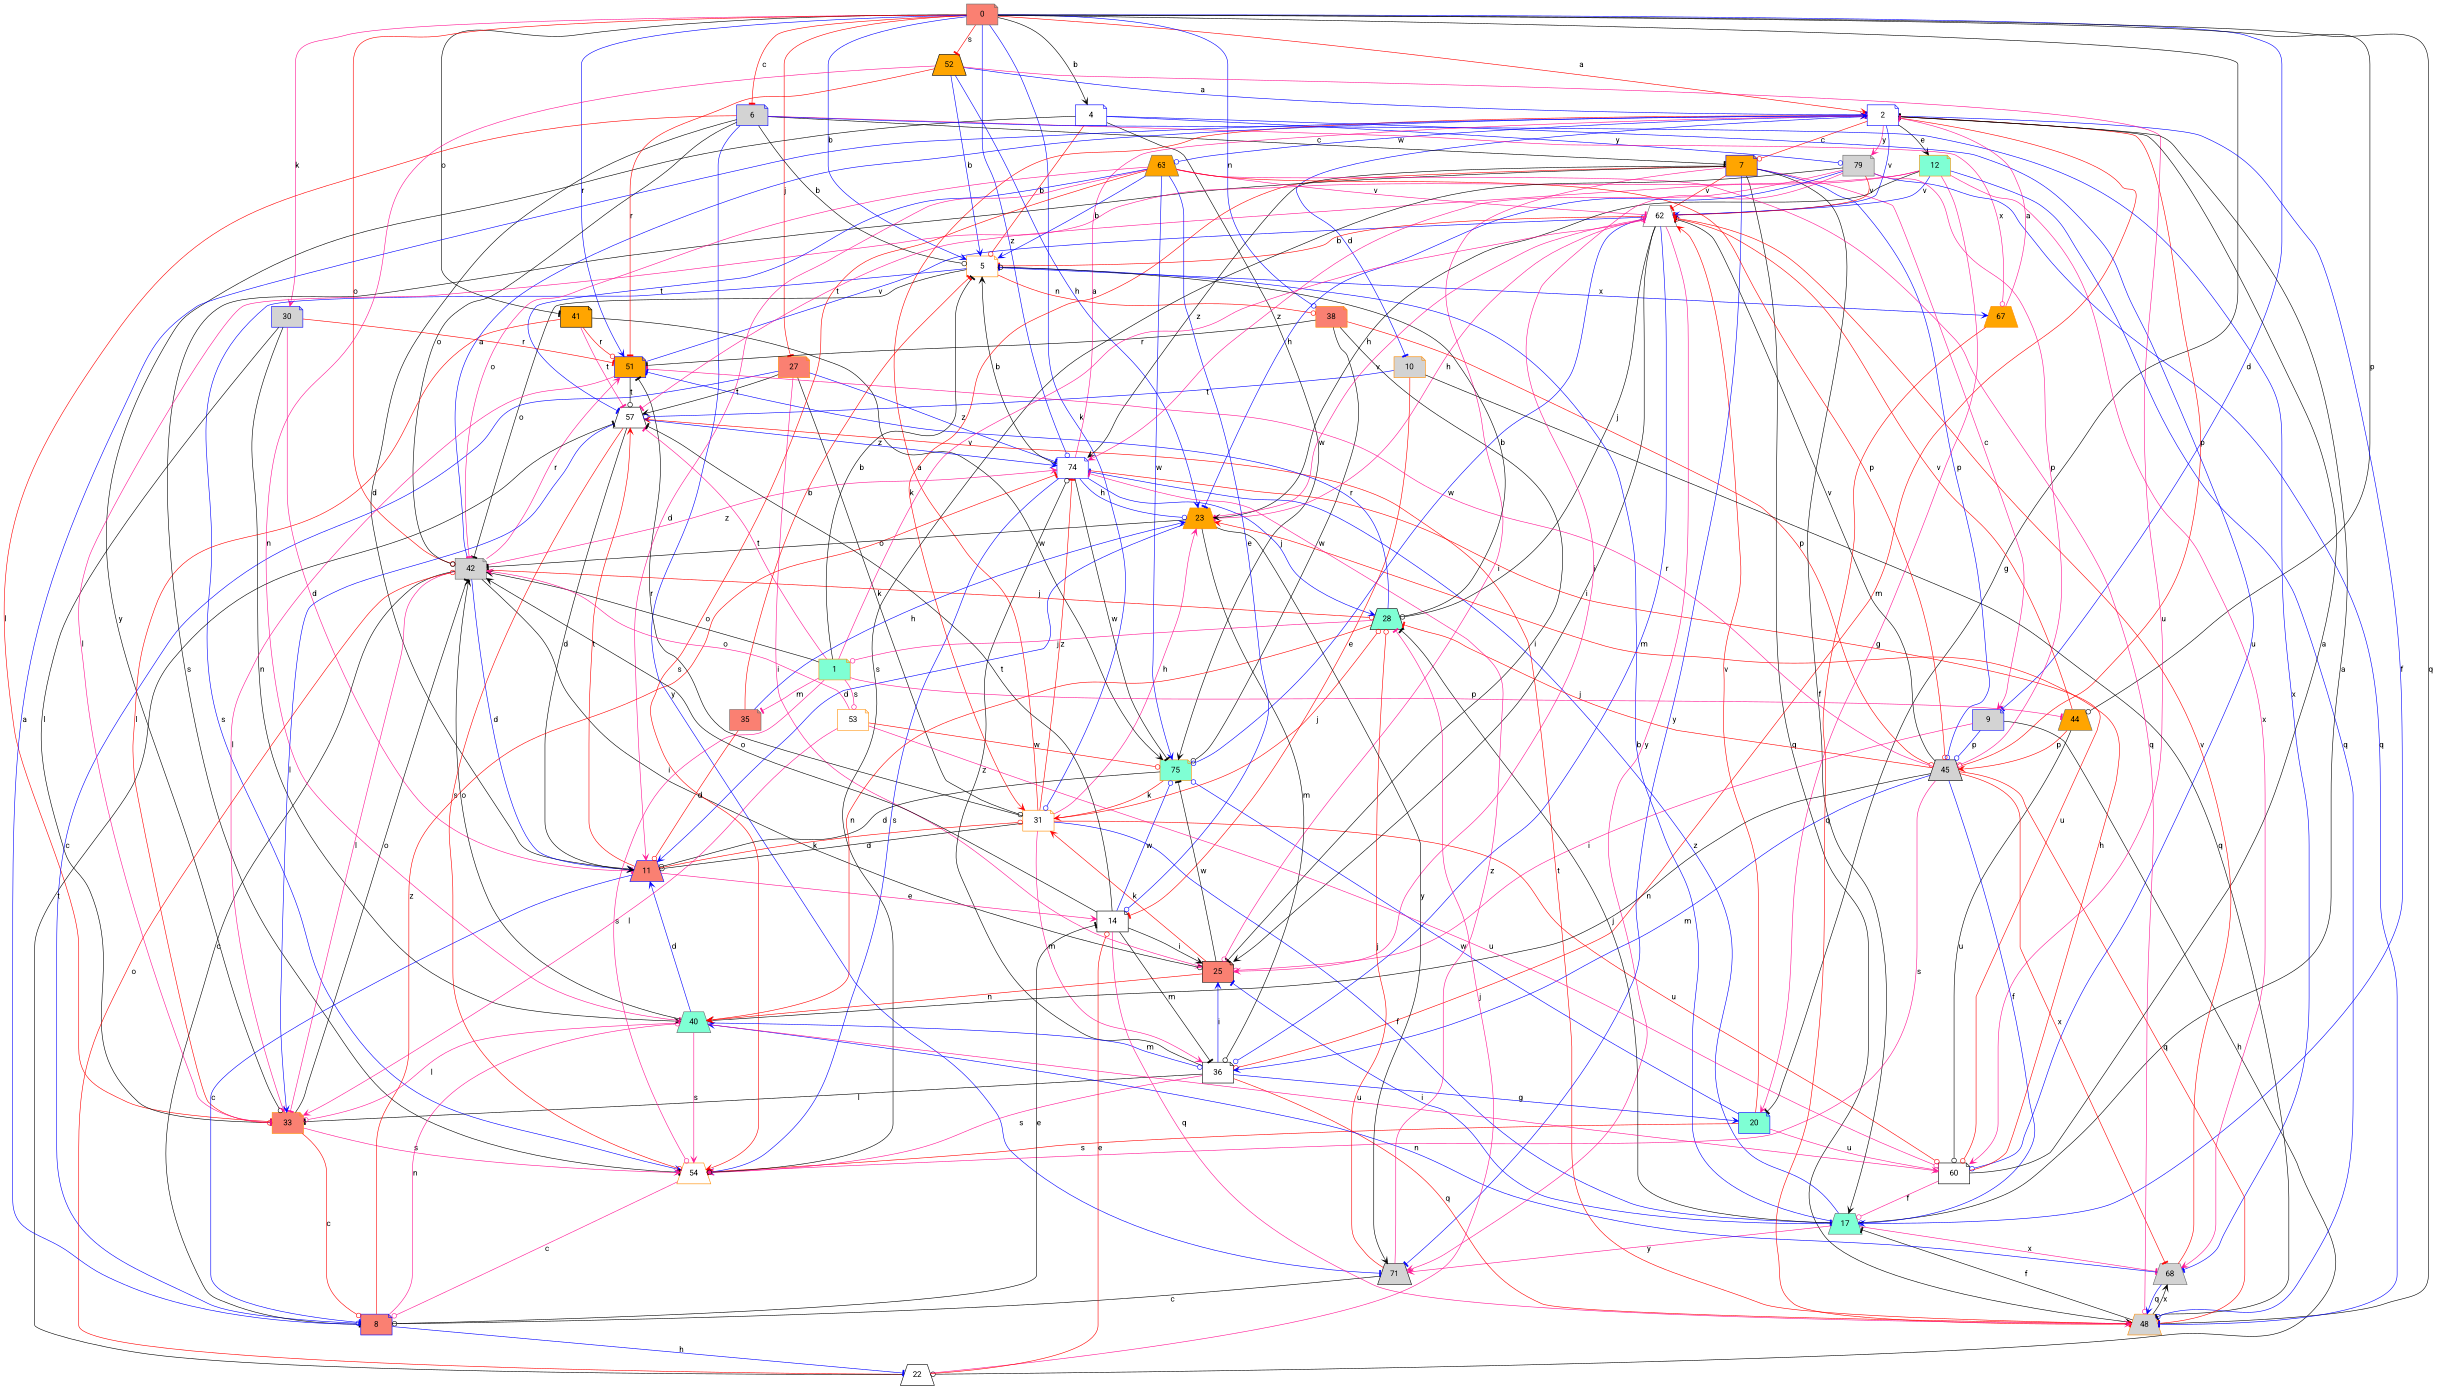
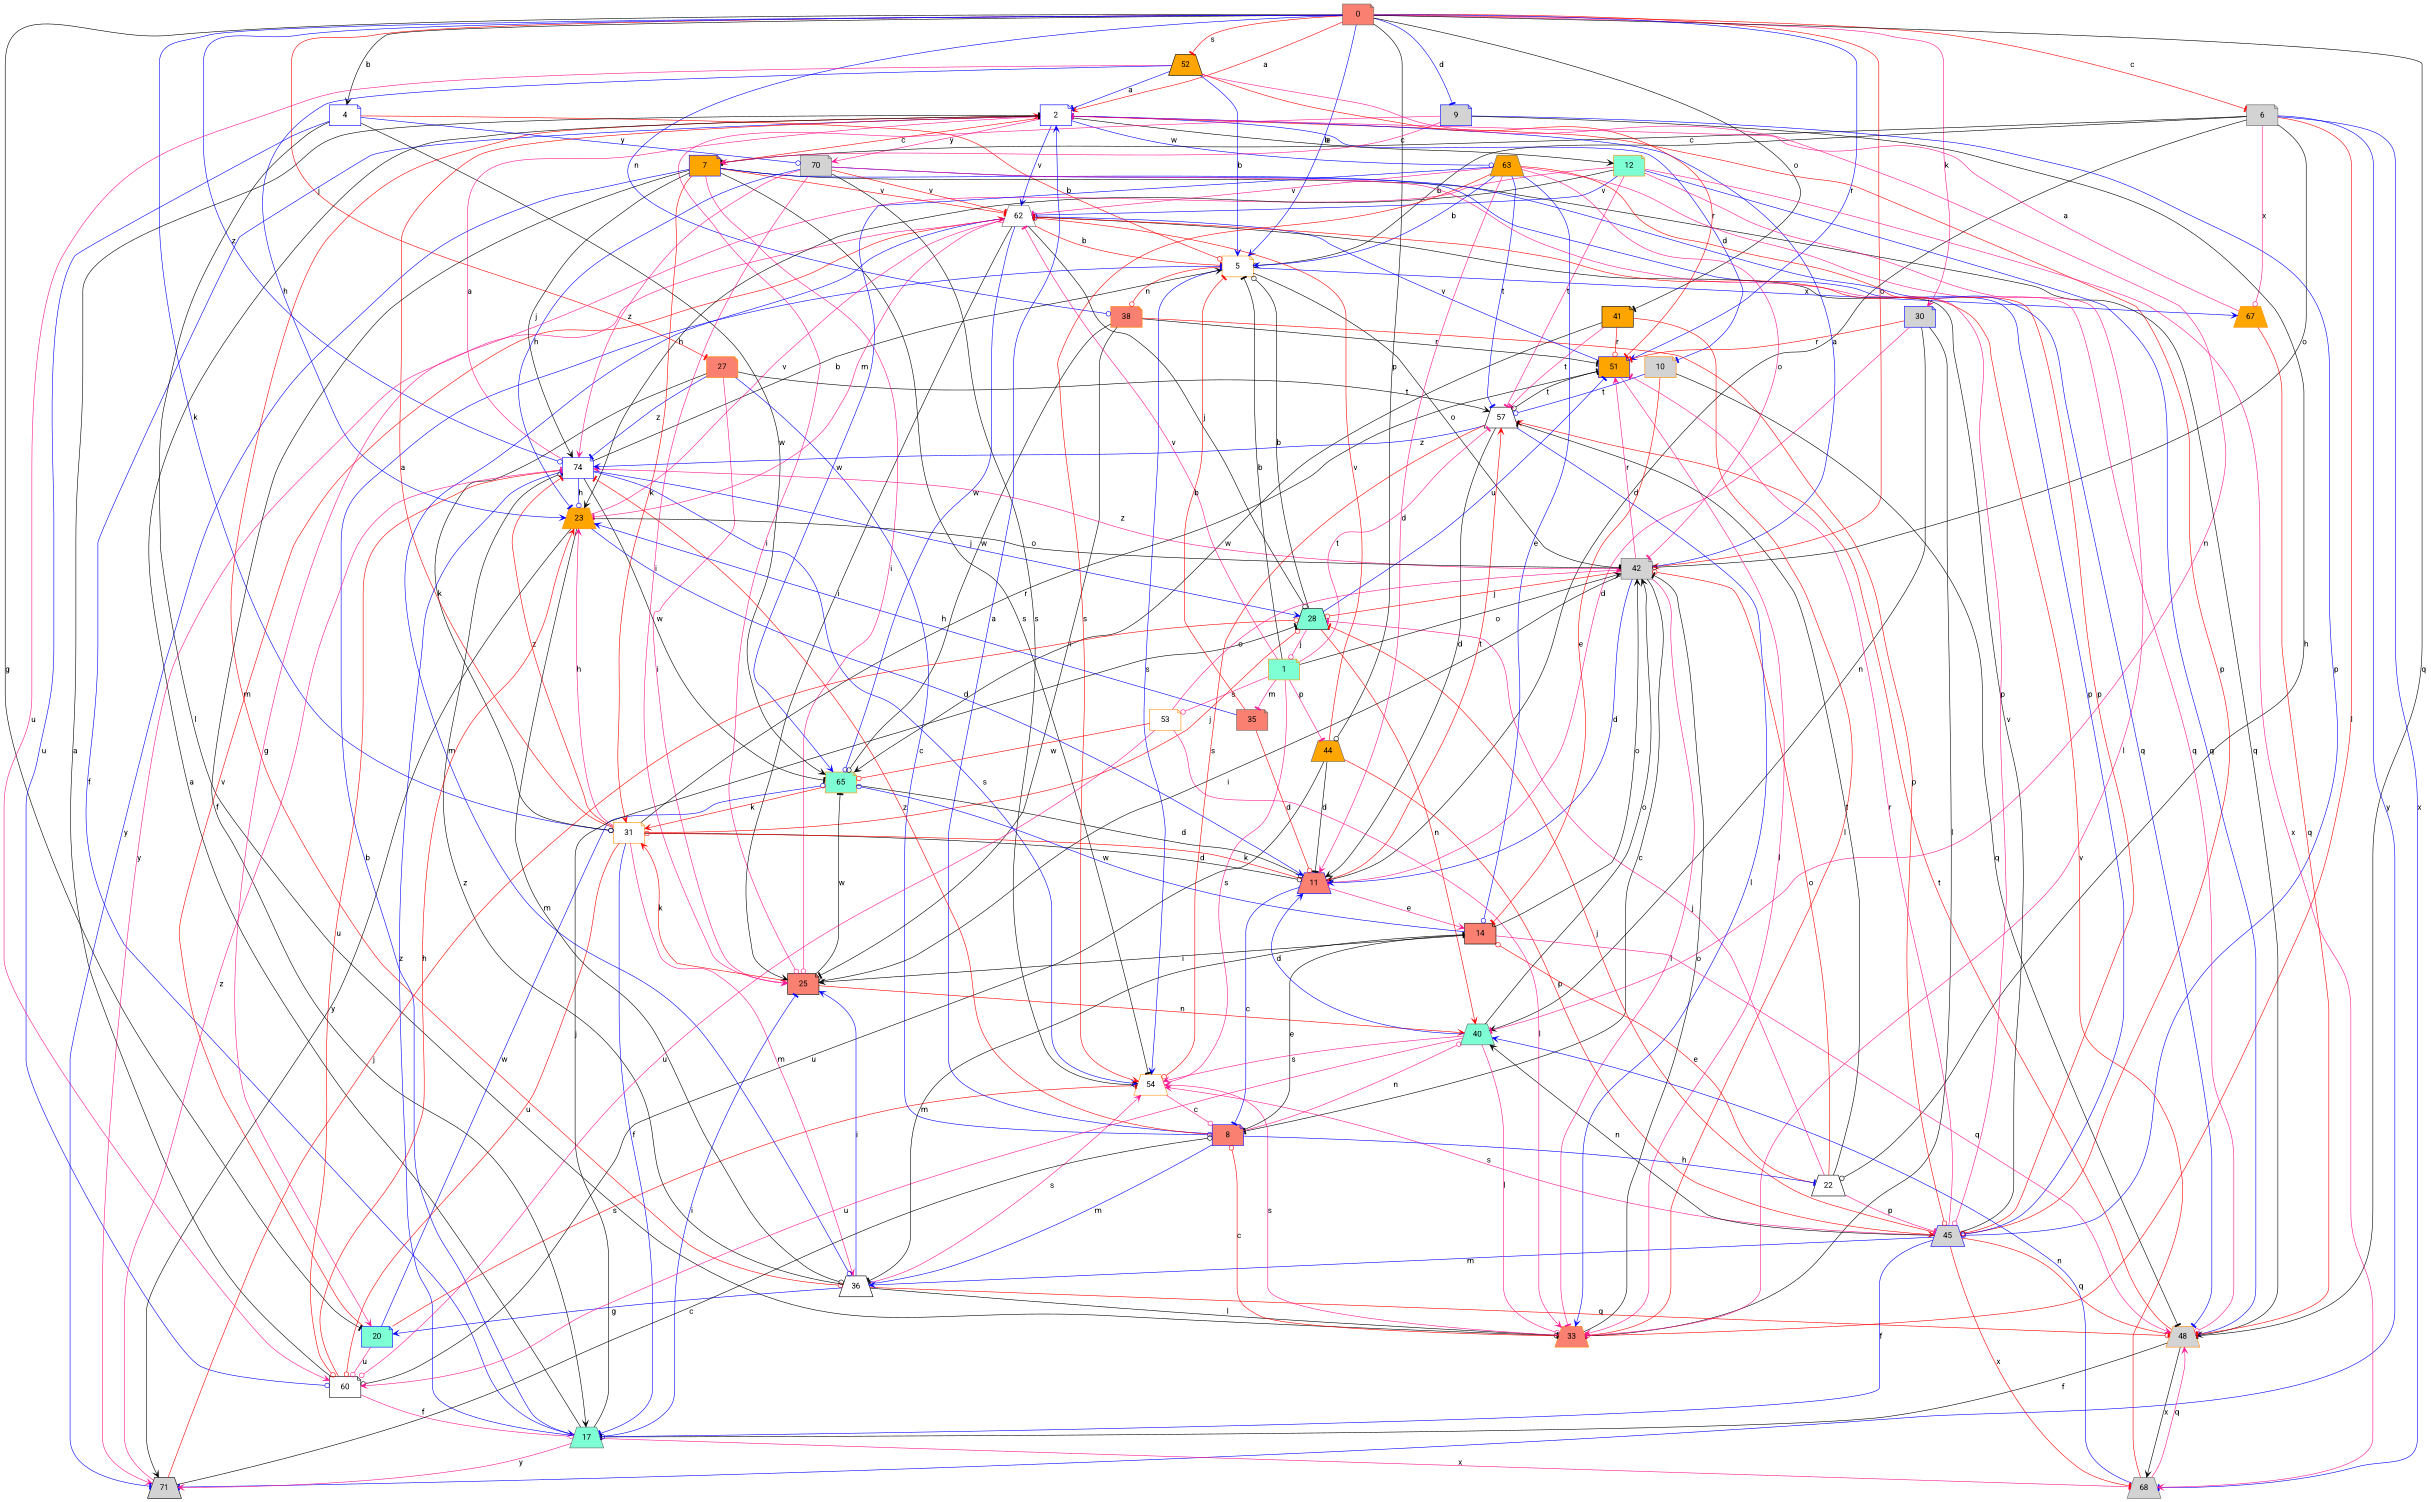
(380, 37) -> (1879, 144)
(752, 115) -> (2262, 115)
(1858, 166) -> (816, 166)
(1199, 317) -> (536, 317)
(1448, 367) -> (865, 367)
(1961, 385) -> (1085, 155)
(1351, 493) -> (1494, 493)
(121, 619) -> (196, 720)
(957, 630) -> none
(1176, 770) -> (841, 782)
(1945, 770) -> (1948, 1236)
none -> (1321, 818)
(1113, 921) -> (1480, 934)
(955, 1030) -> (1048, 1228)
(1218, 1073) -> (856, 1286)
(288, 1123) -> (1572, 1337)
none -> (1888, 1215)
(2154, 1296) -> (2173, 1417)
